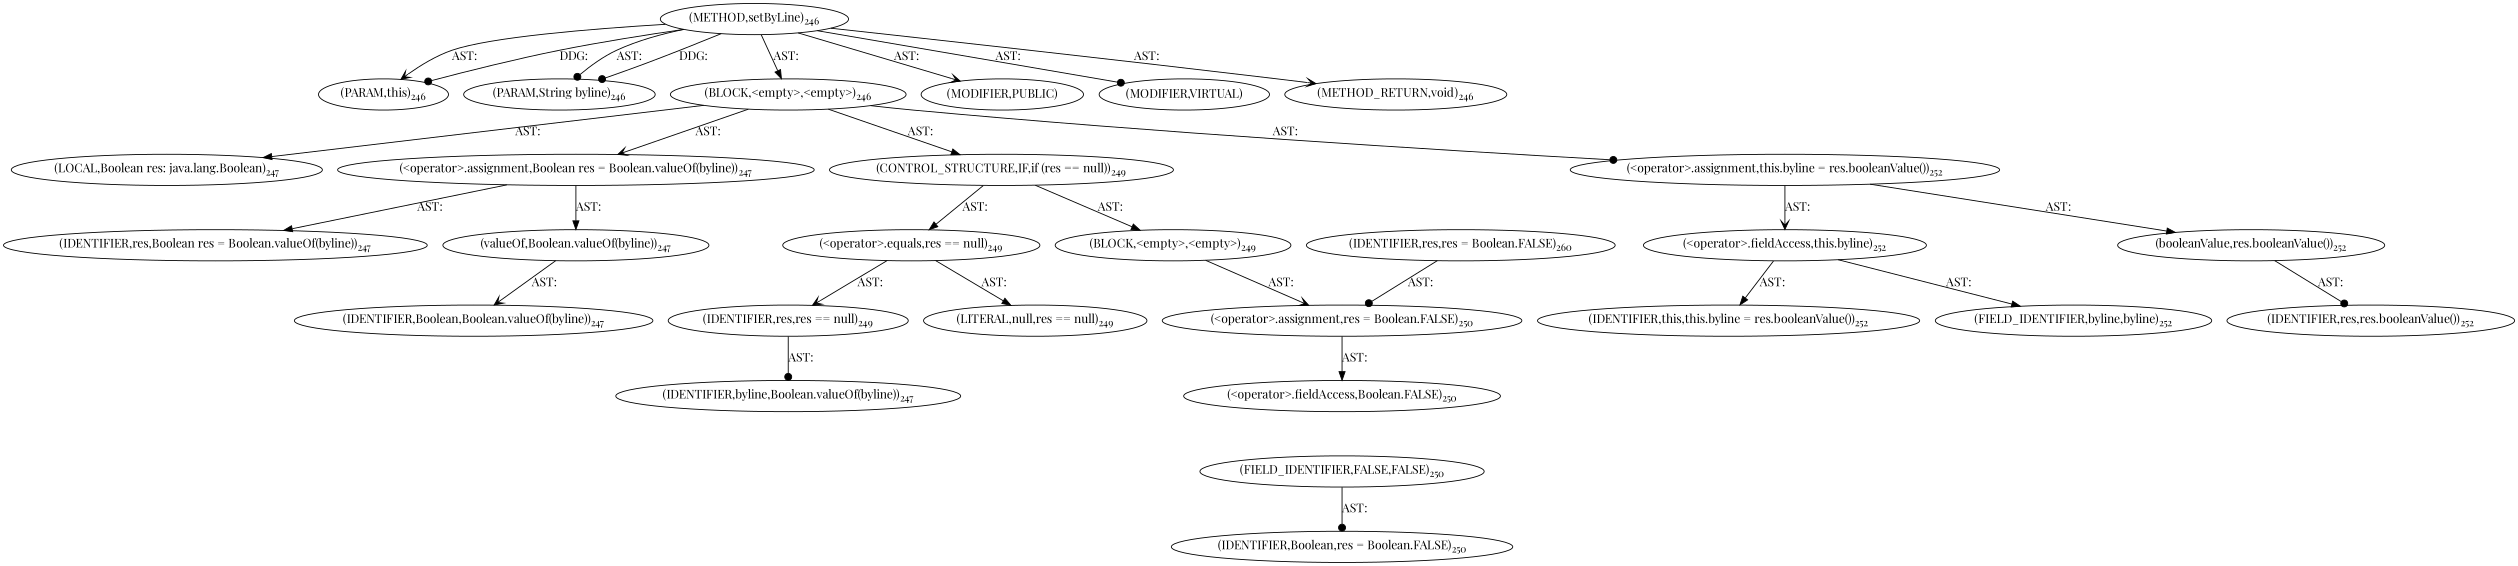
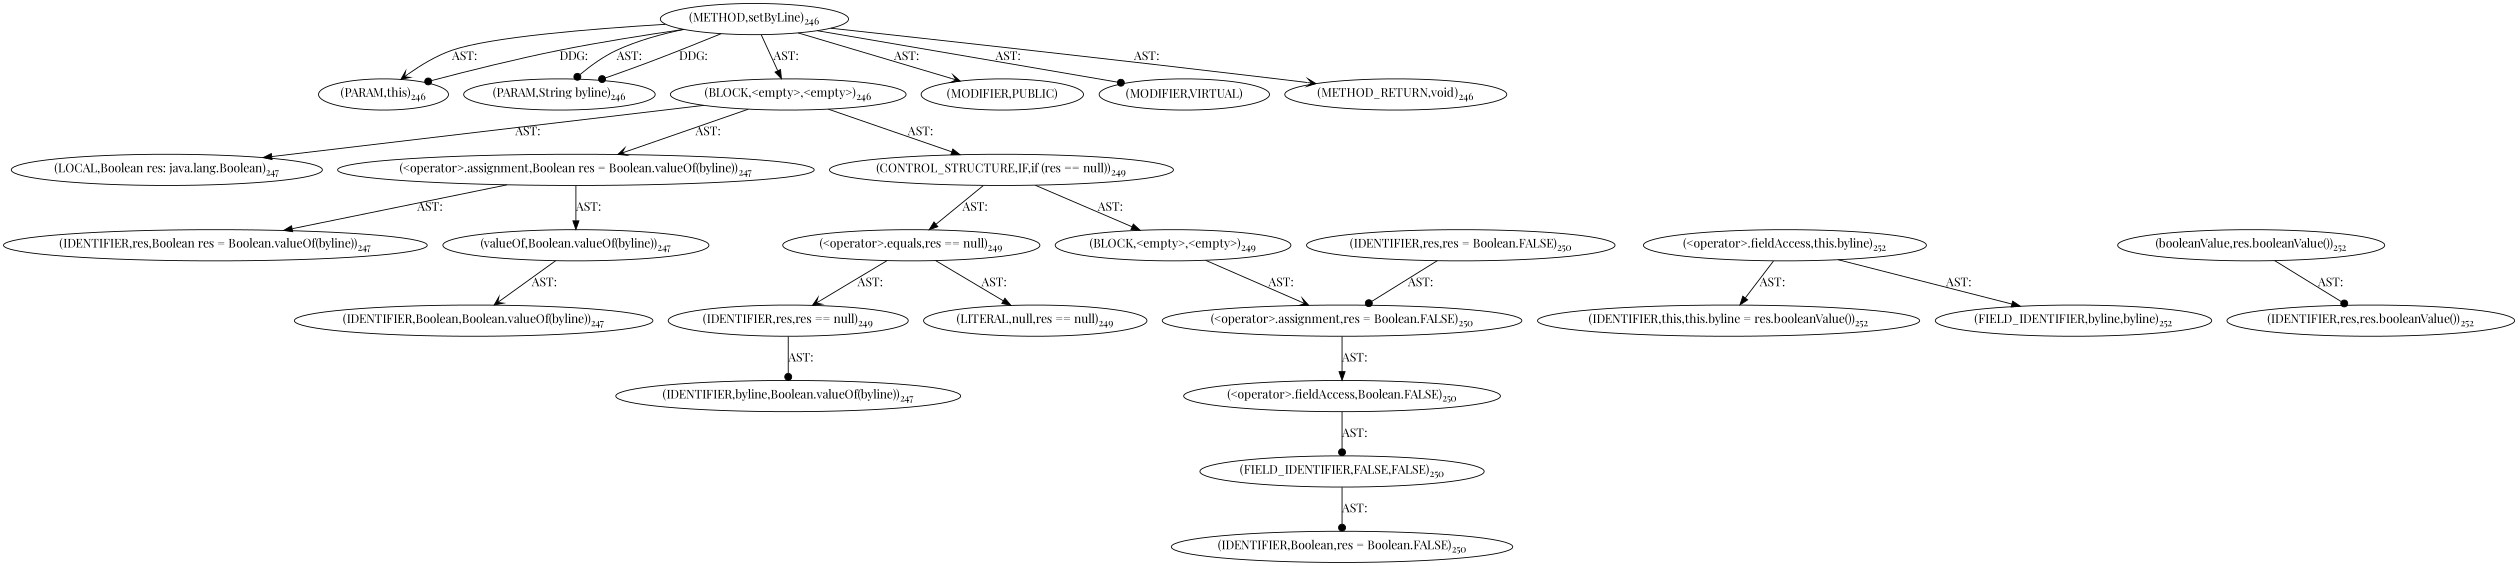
(1785, 170) -> none
(1564, 244) -> (1564, 244)
none -> (1342, 430)
